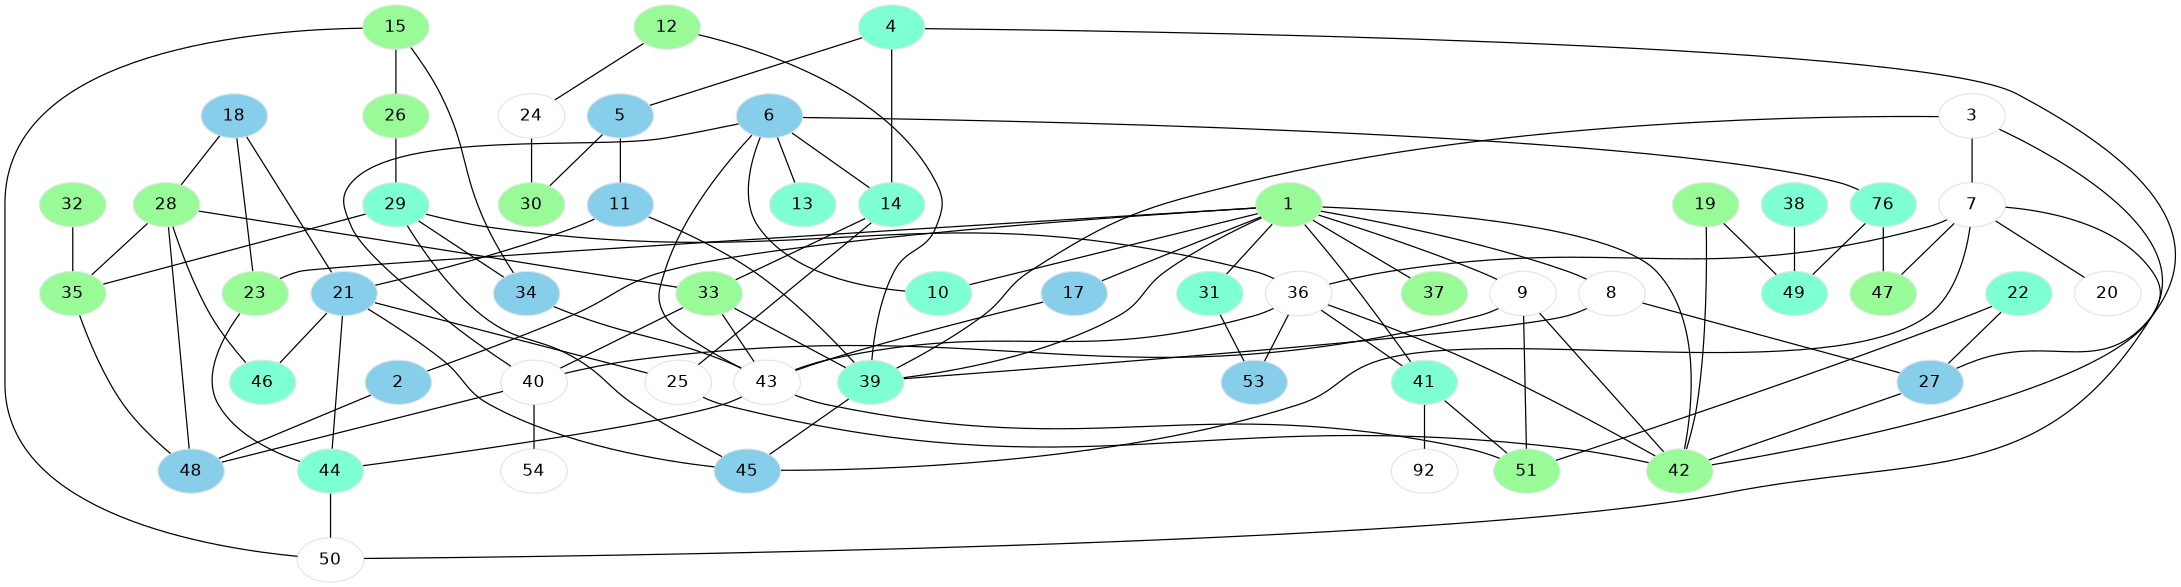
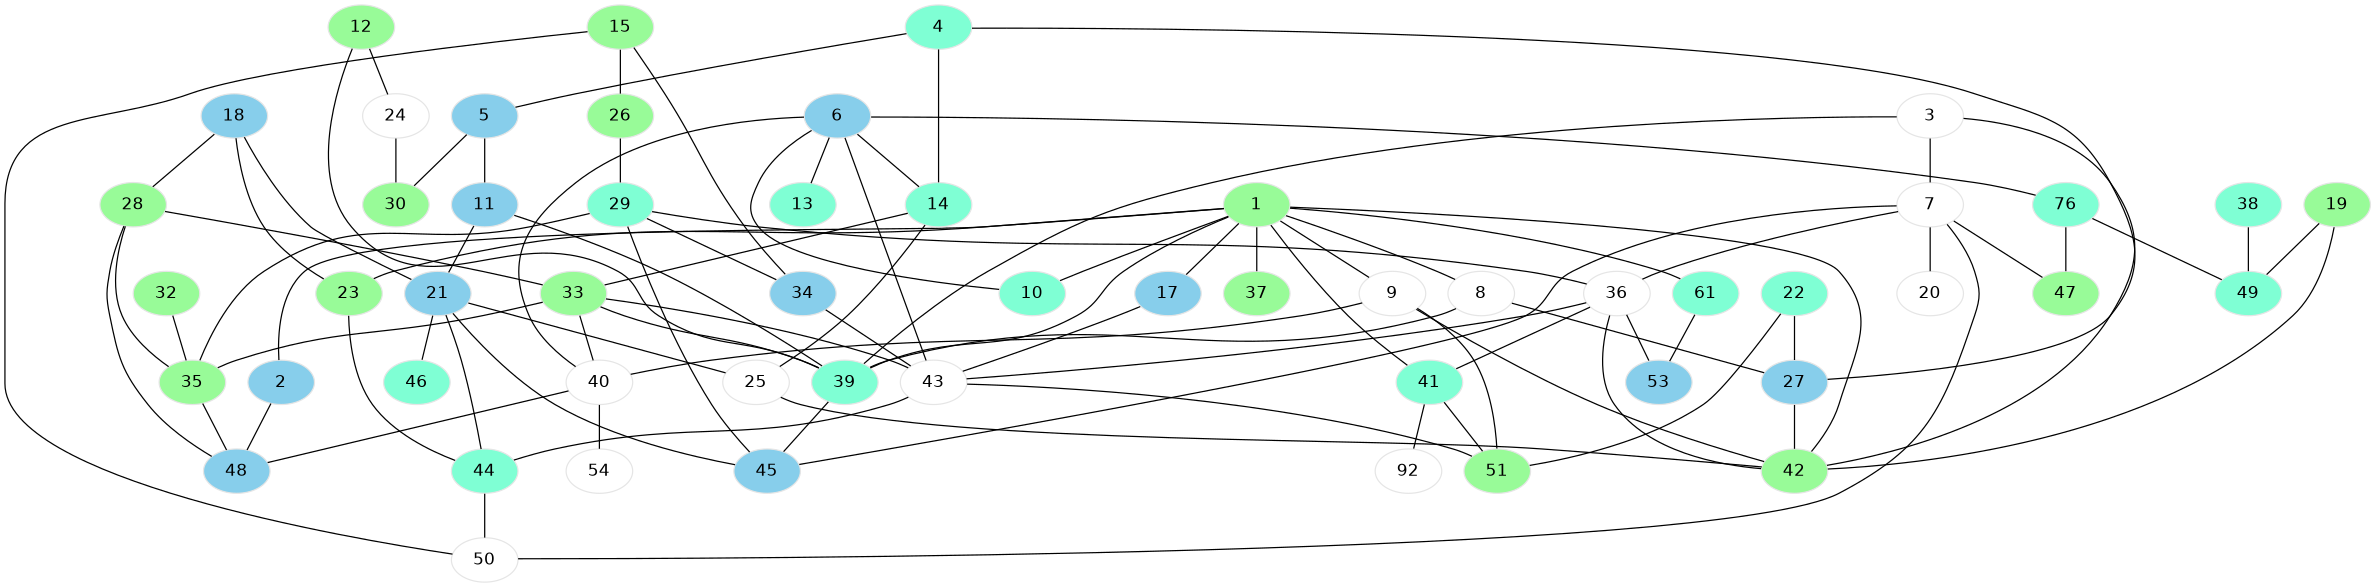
(1210, 294) -> (1706, 294)
(202, 299) -> none
none -> (379, 331)
